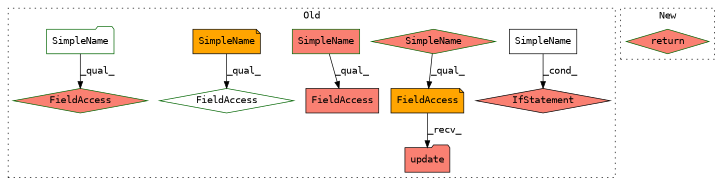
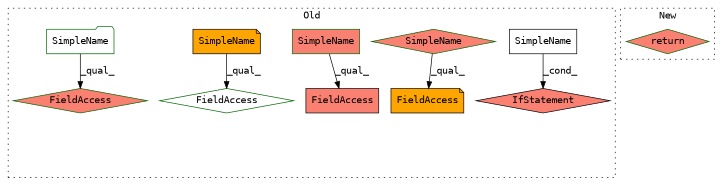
(427, 160) -> none
